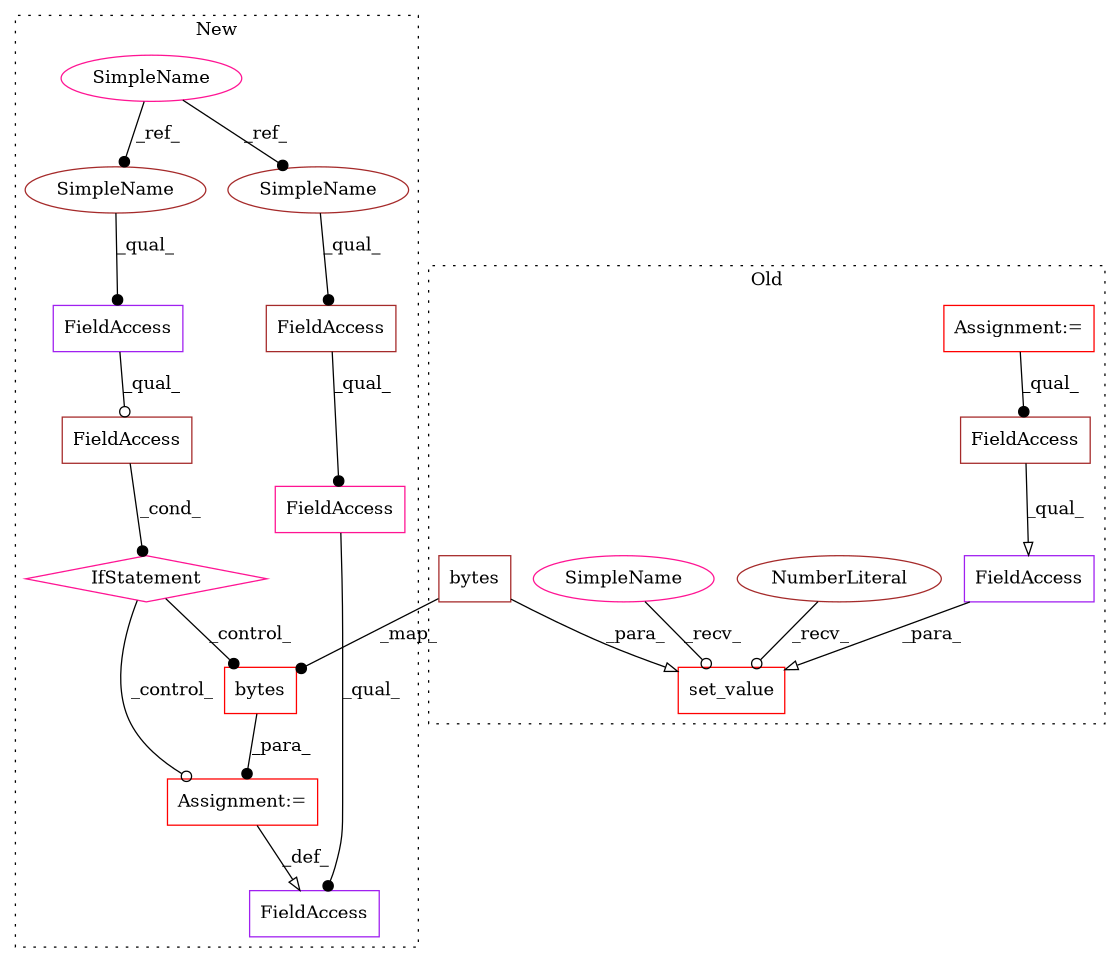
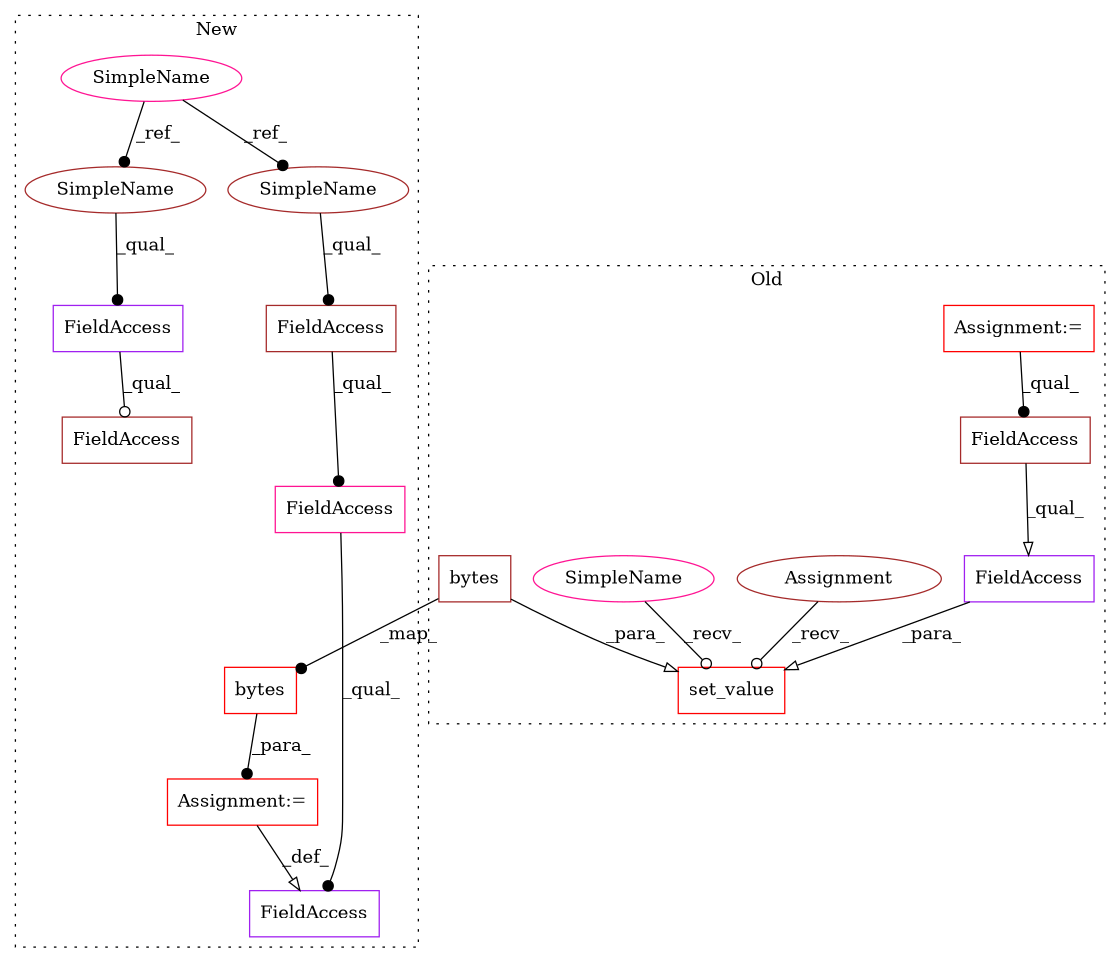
(146, 579) -> none
(839, 579) -> (839, 579)
